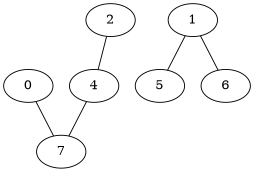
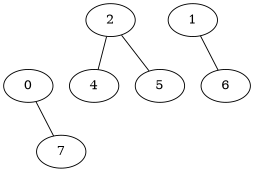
(176, 53) -> (135, 53)
(78, 119) -> none
